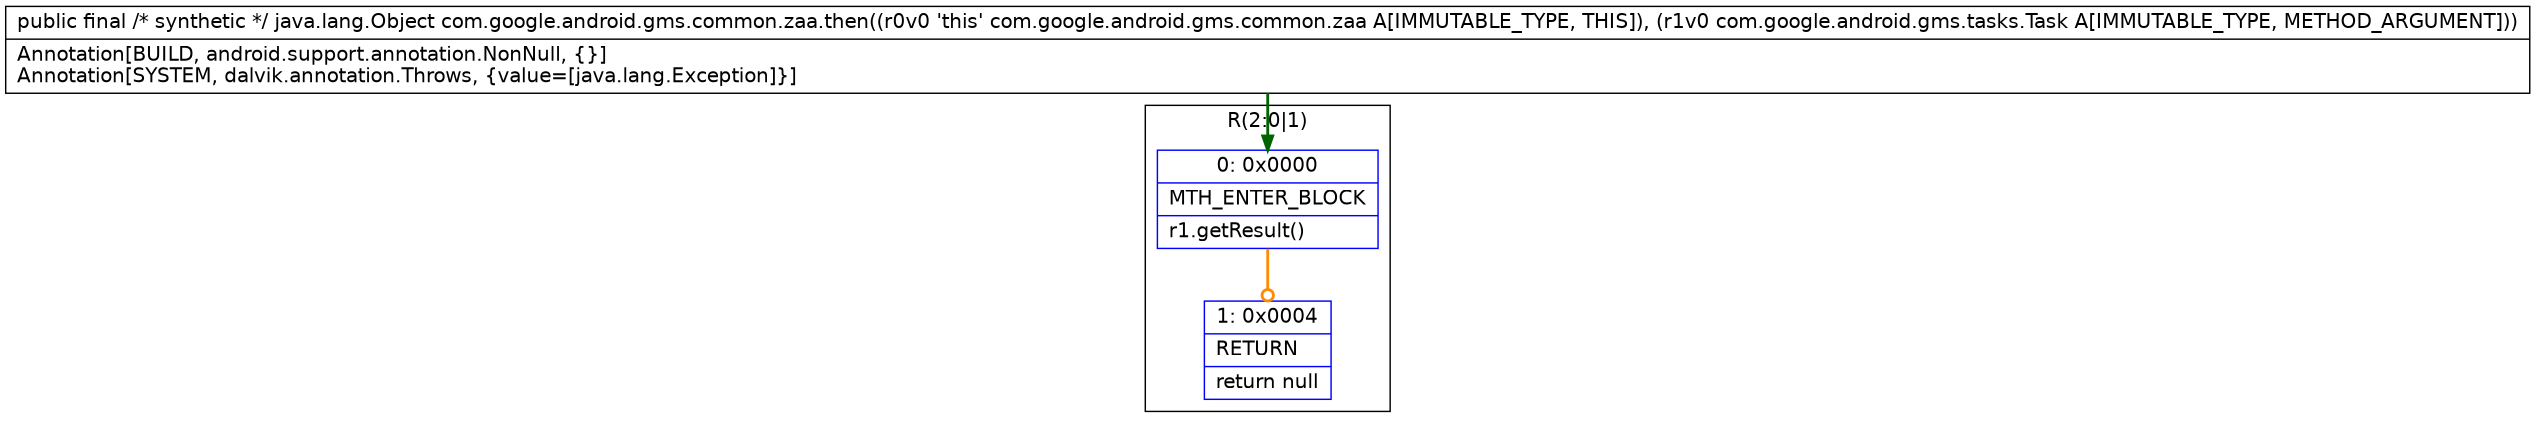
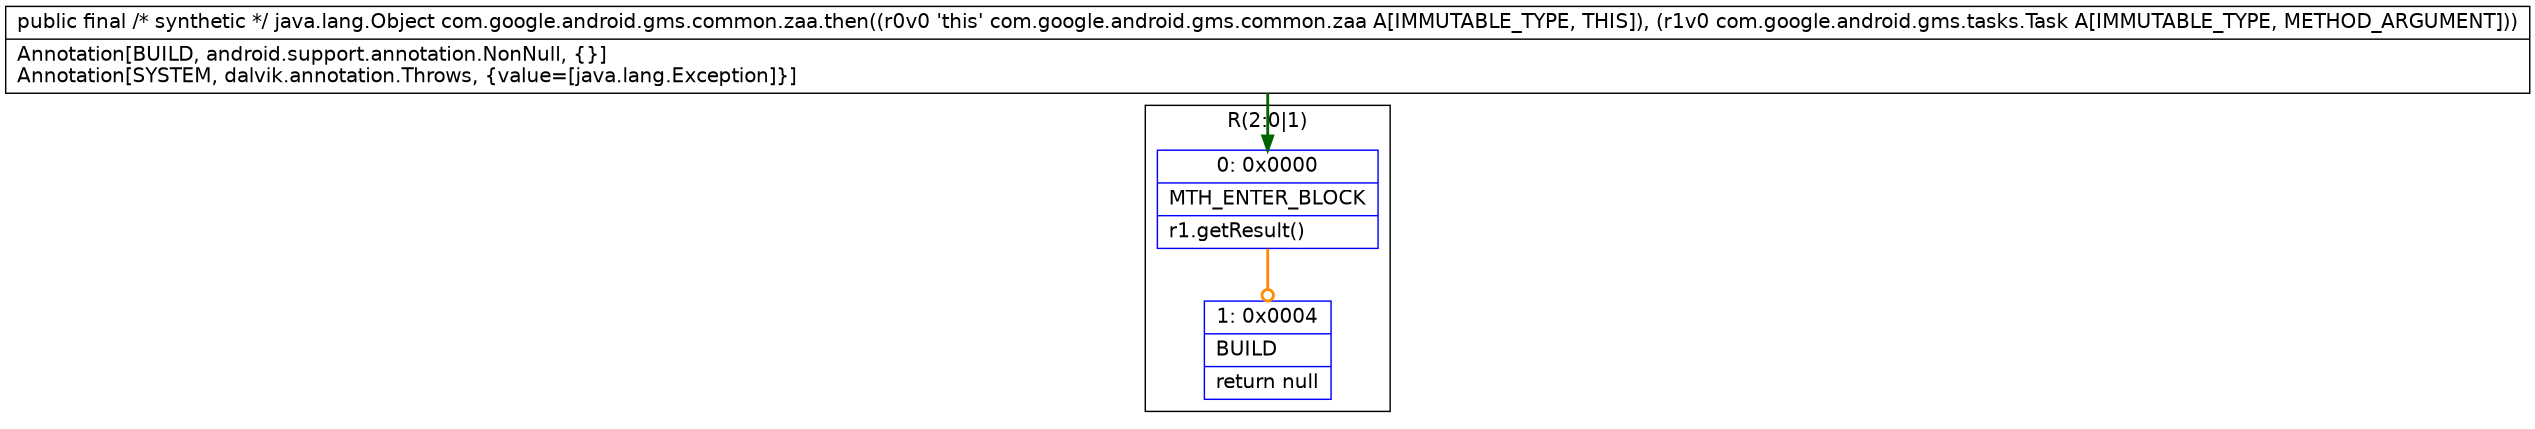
(1257, 349) -> (1246, 349)
